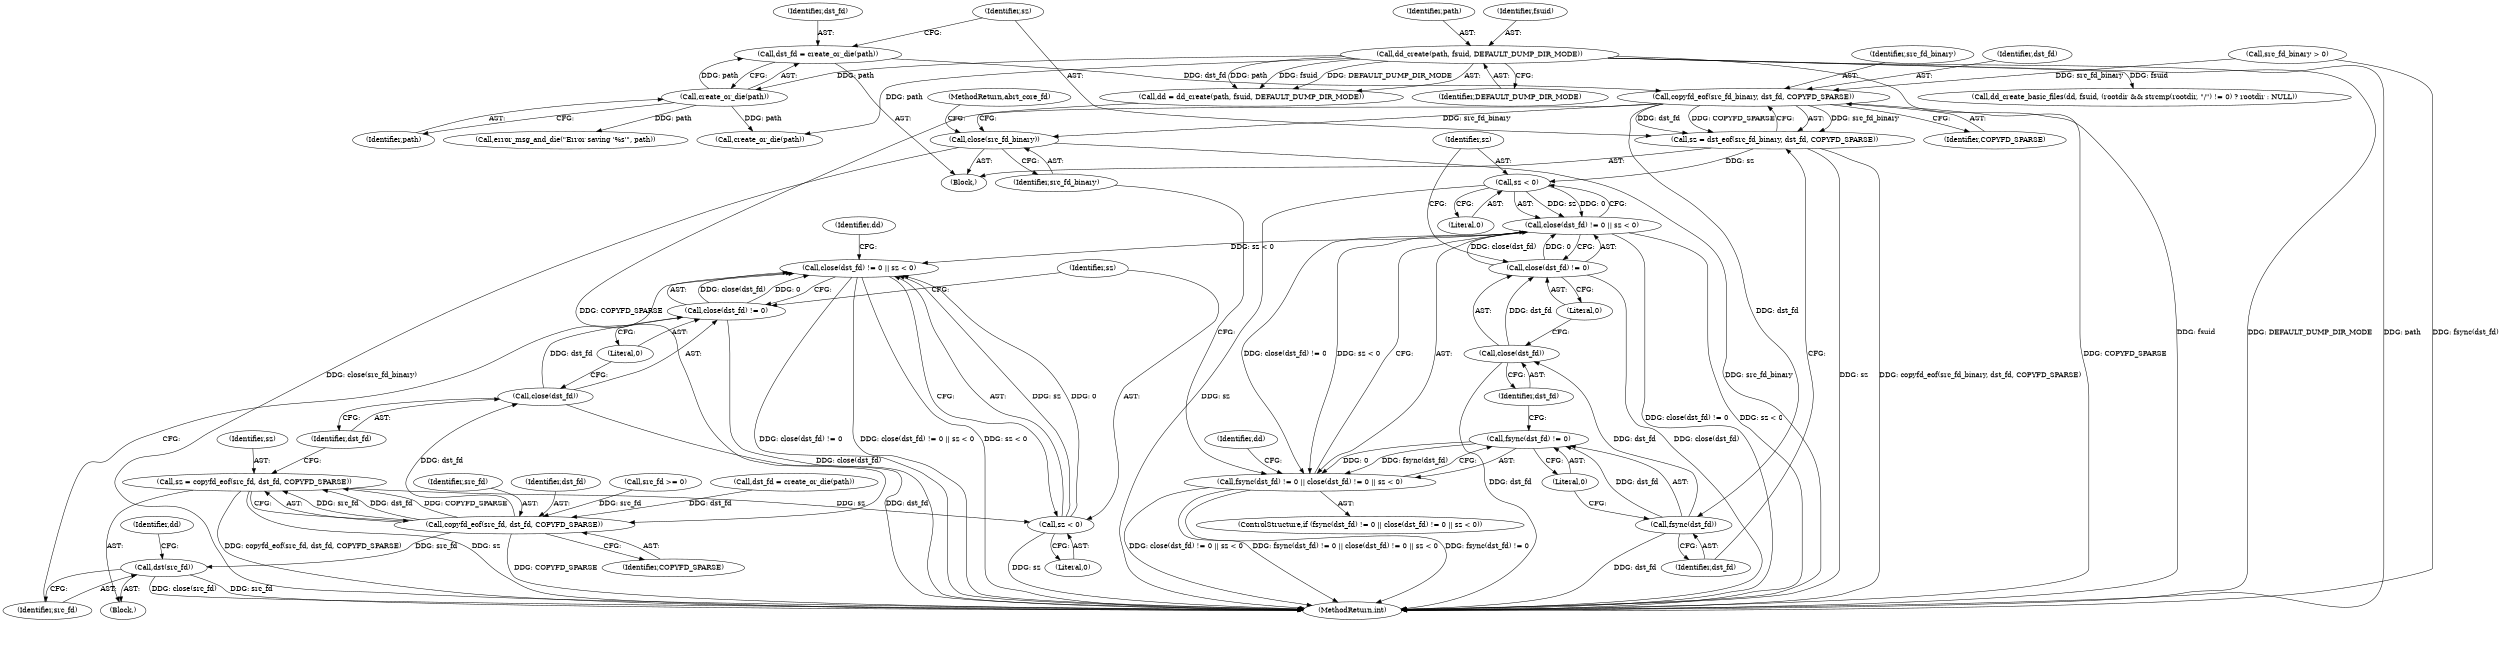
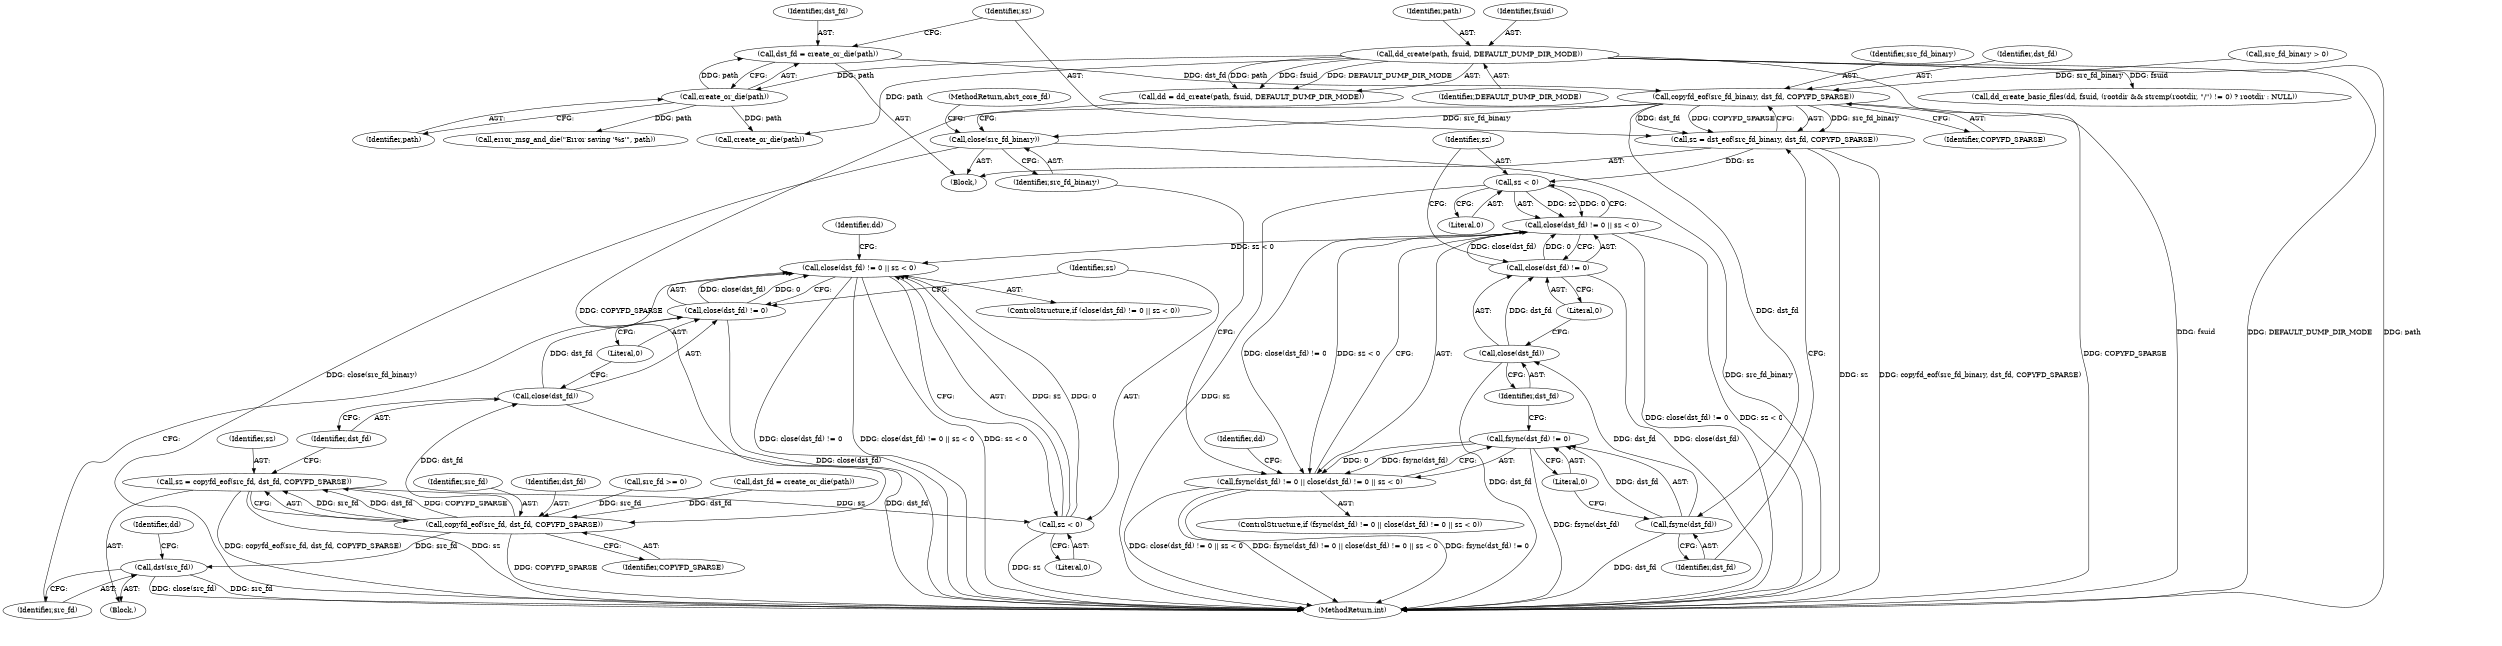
(1514, 72) -> none
none -> (1094, 311)
(2211, 600) -> (1551, 589)
